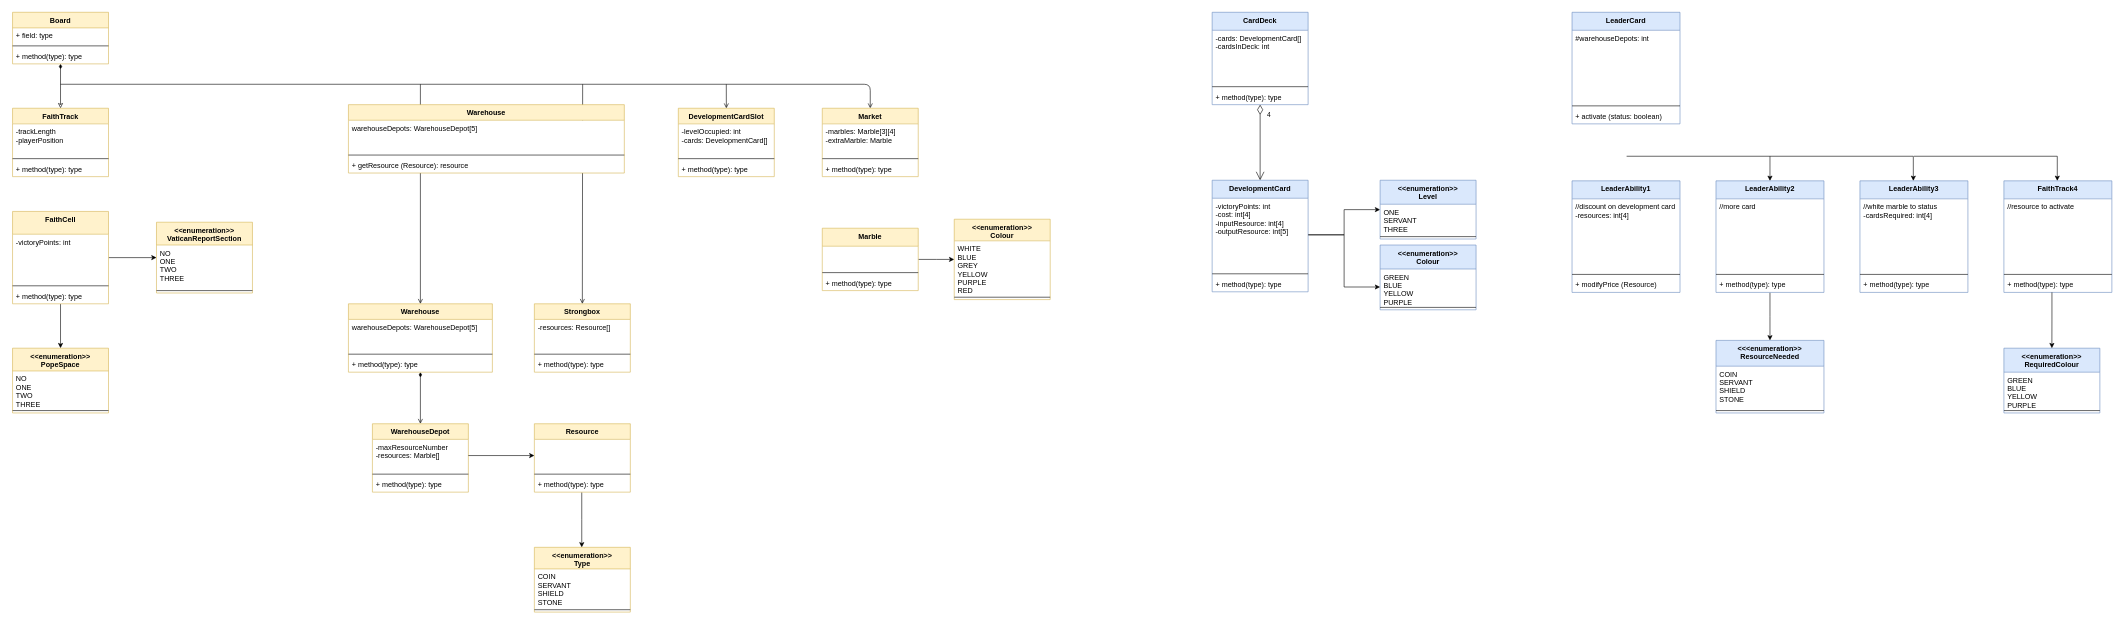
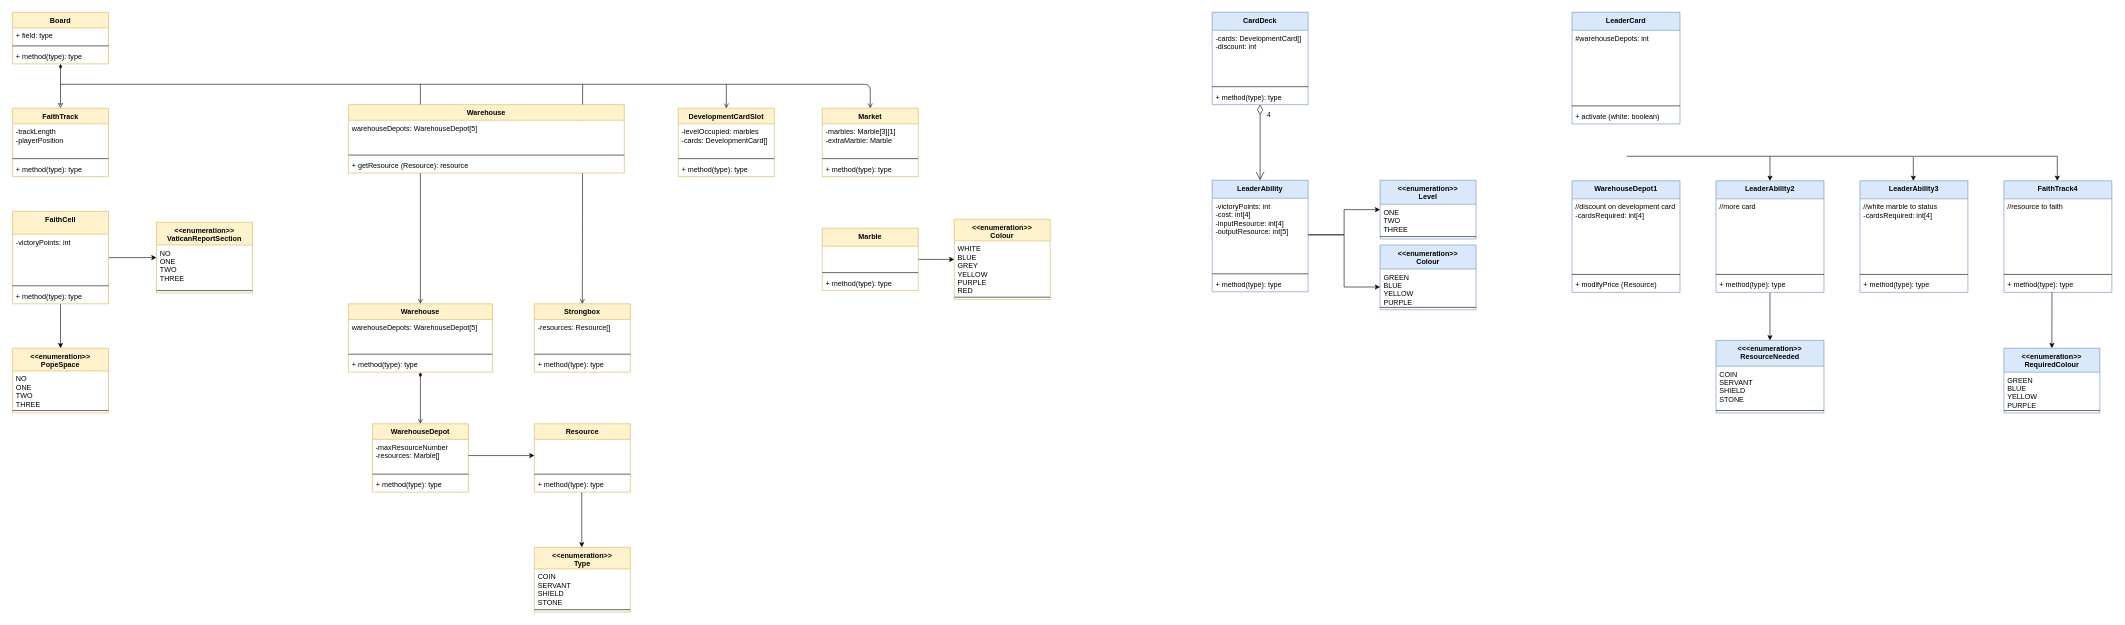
(1263, 38) -> (1263, 38)
(1626, 116) -> (1623, 116)
(714, 132) -> (722, 132)
(866, 132) -> (866, 132)
(1260, 188) -> (1260, 188)
(1626, 189) -> (1626, 189)
(1631, 207) -> (1631, 207)
(2049, 207) -> (2043, 207)
(1390, 212) -> (1390, 212)
